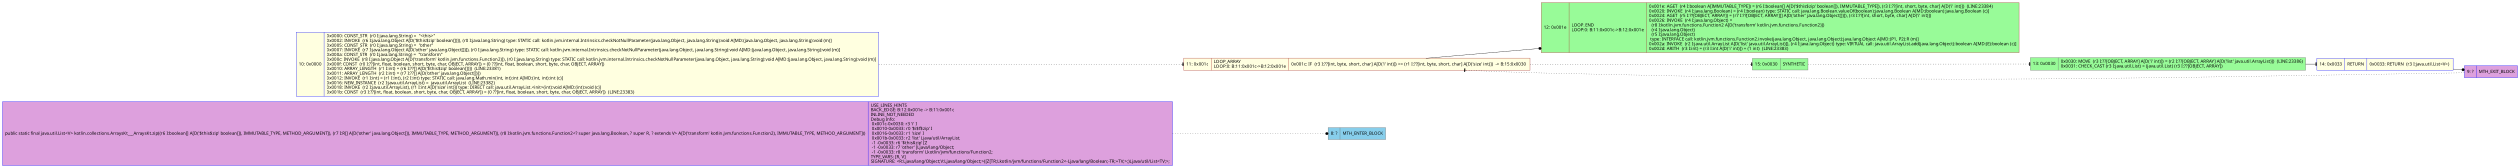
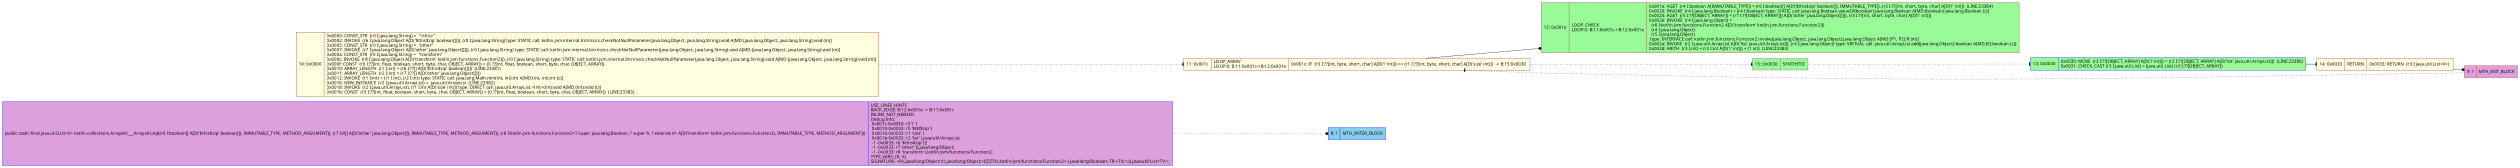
(1583, 25) -> (1585, 25)
(588, 64) -> (588, 64)
(2168, 64) -> (2168, 64)
(2385, 64) -> (2385, 64)
(2491, 72) -> (2491, 72)
(1357, 134) -> (1357, 134)
